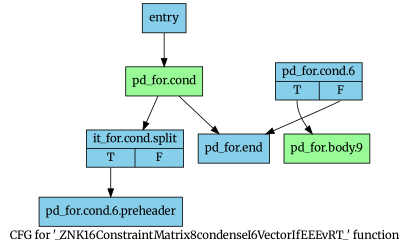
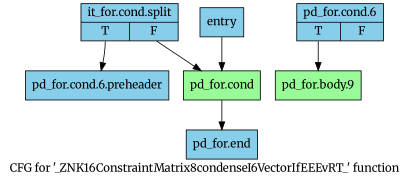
(152, 109) -> (175, 54)
(307, 116) -> none
